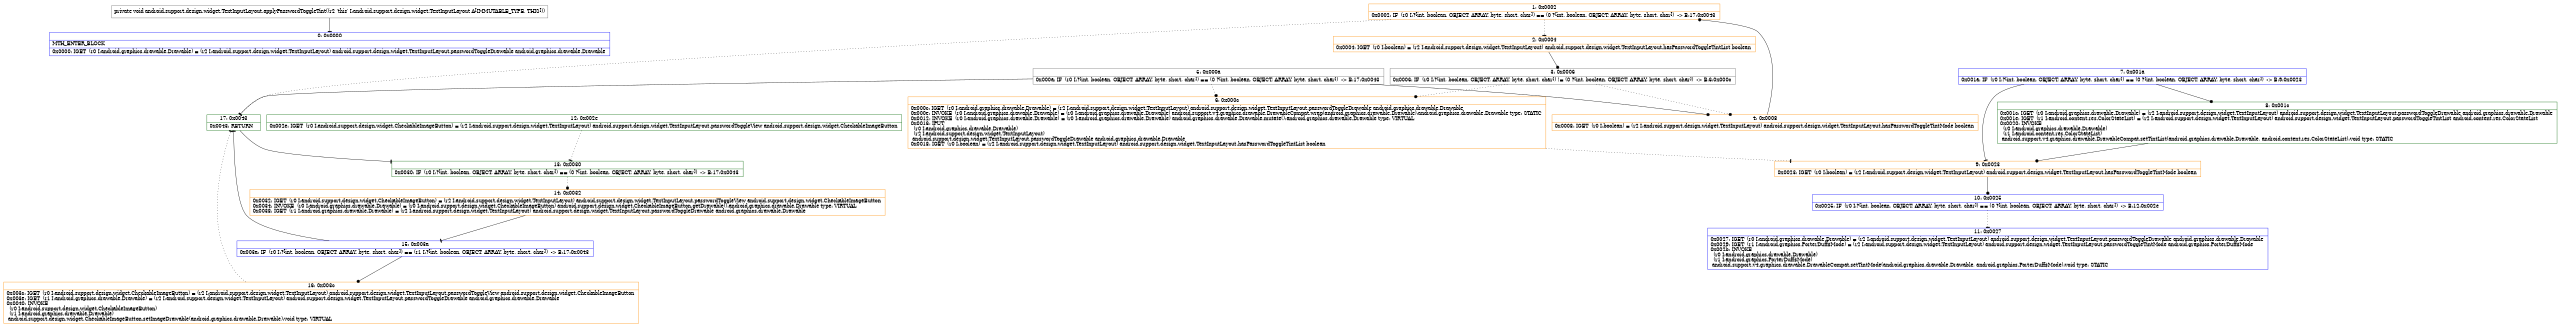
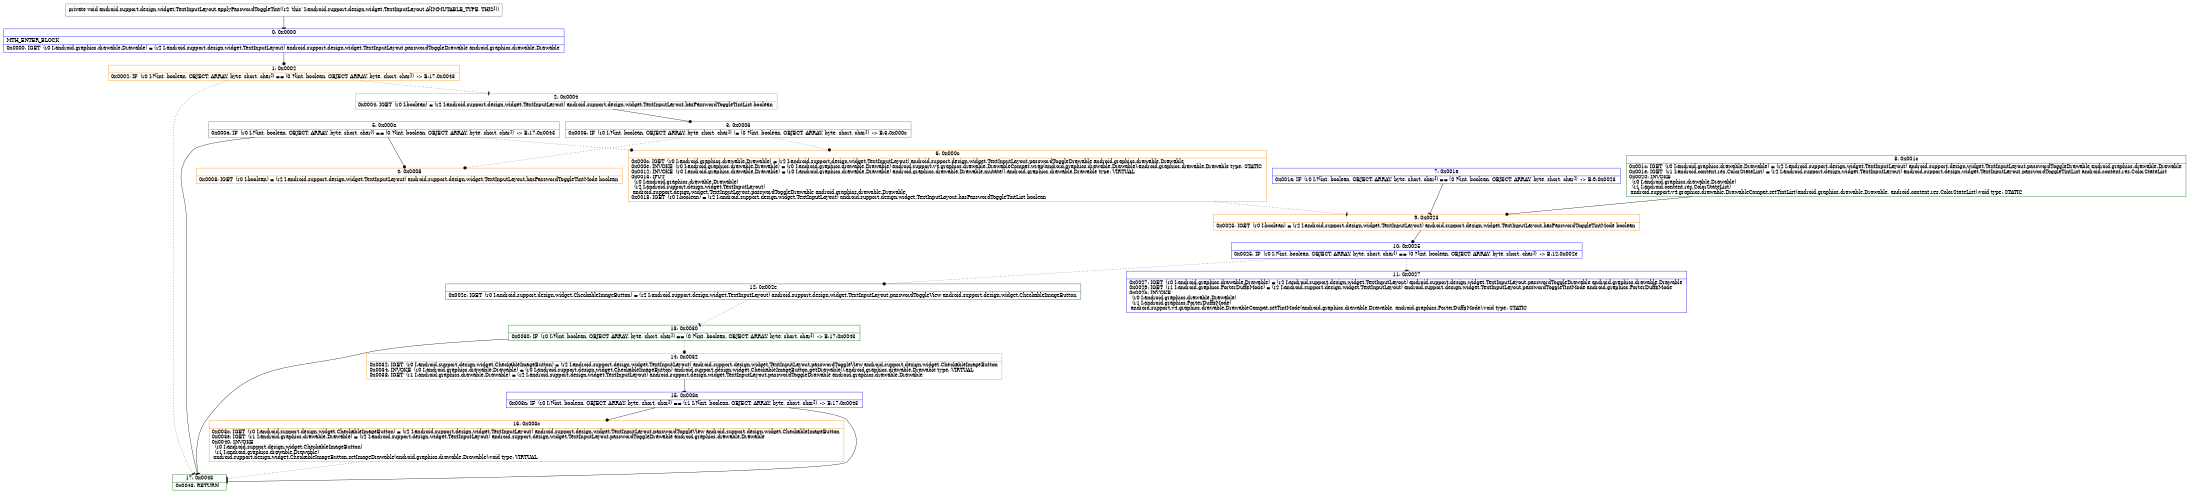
(1766, 43) -> (284, 57)
(2183, 93) -> none
(312, 156) -> (322, 361)
none -> (1086, 271)
